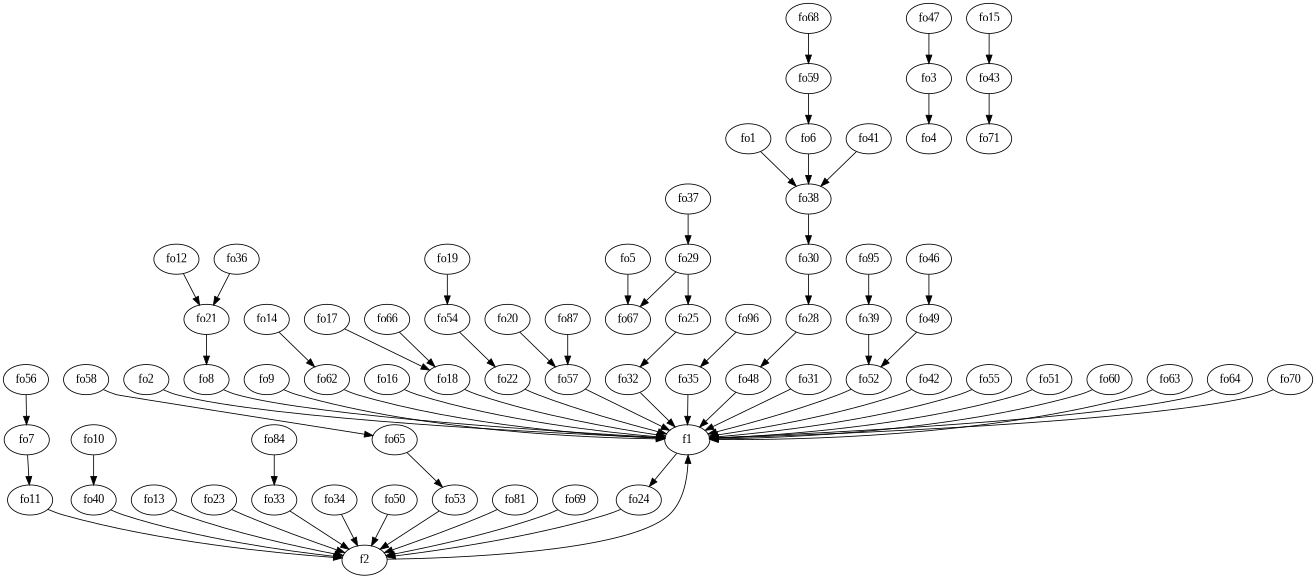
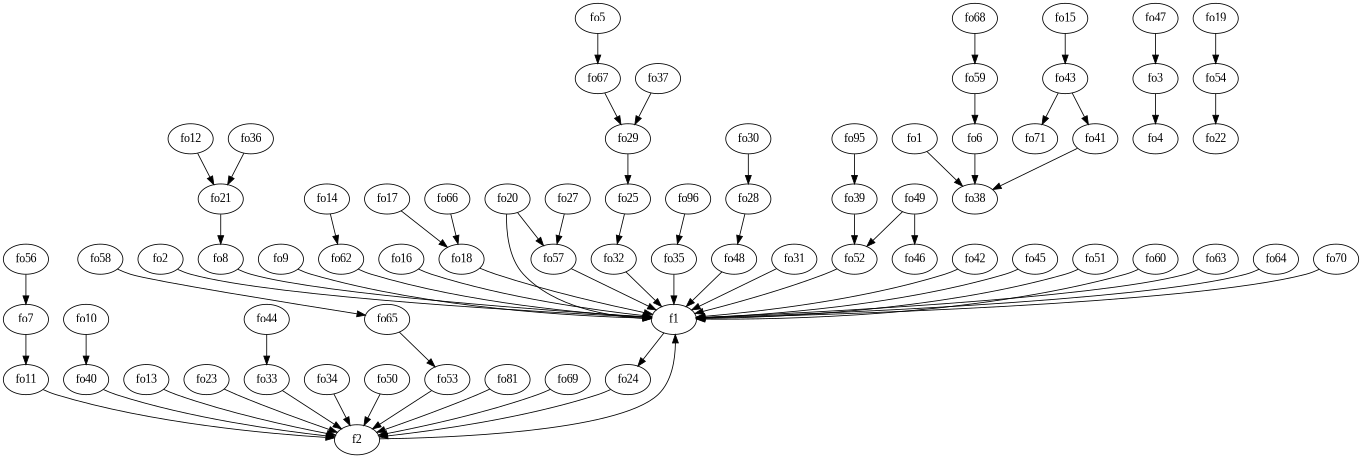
none -> (1078, 105)
(809, 225) -> none
(929, 285) -> (915, 225)
(661, 286) -> (611, 105)
(568, 319) -> (568, 199)
(989, 380) -> (1035, 259)
(591, 413) -> (554, 297)
(274, 440) -> (267, 319)
